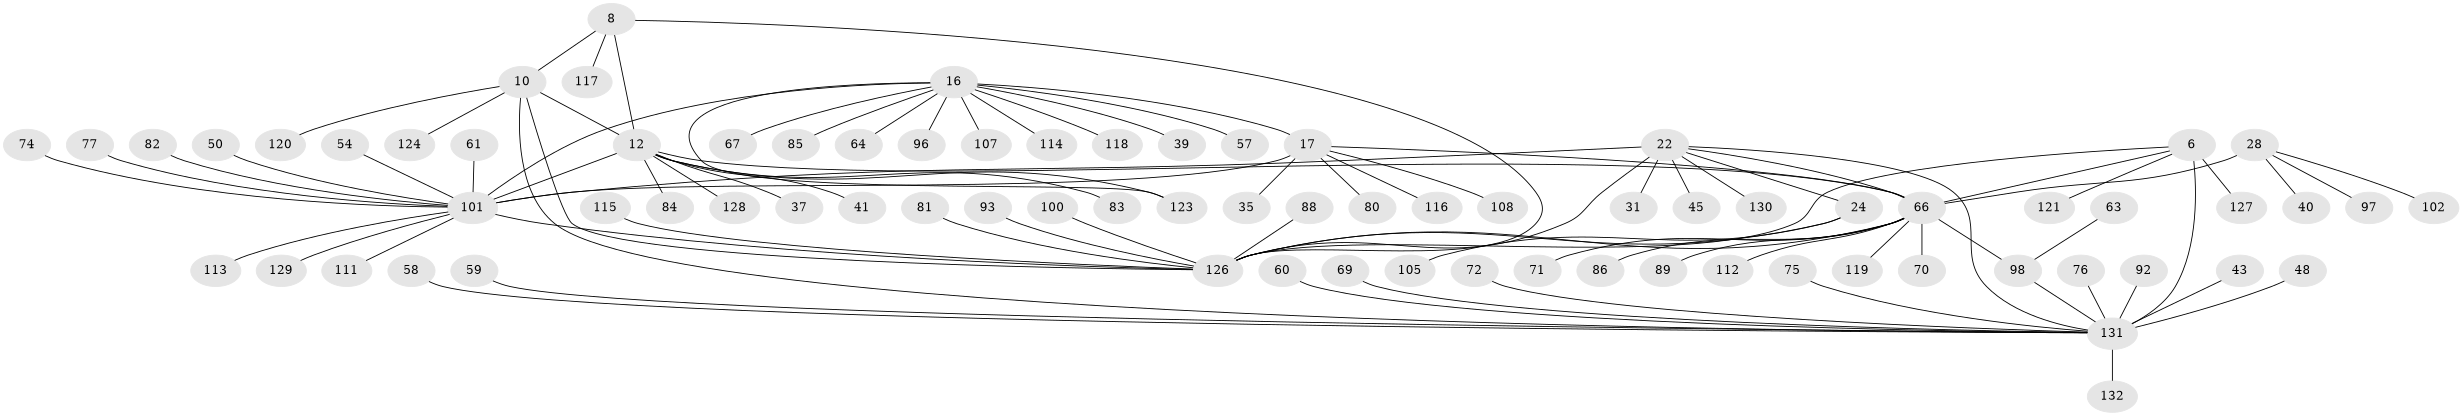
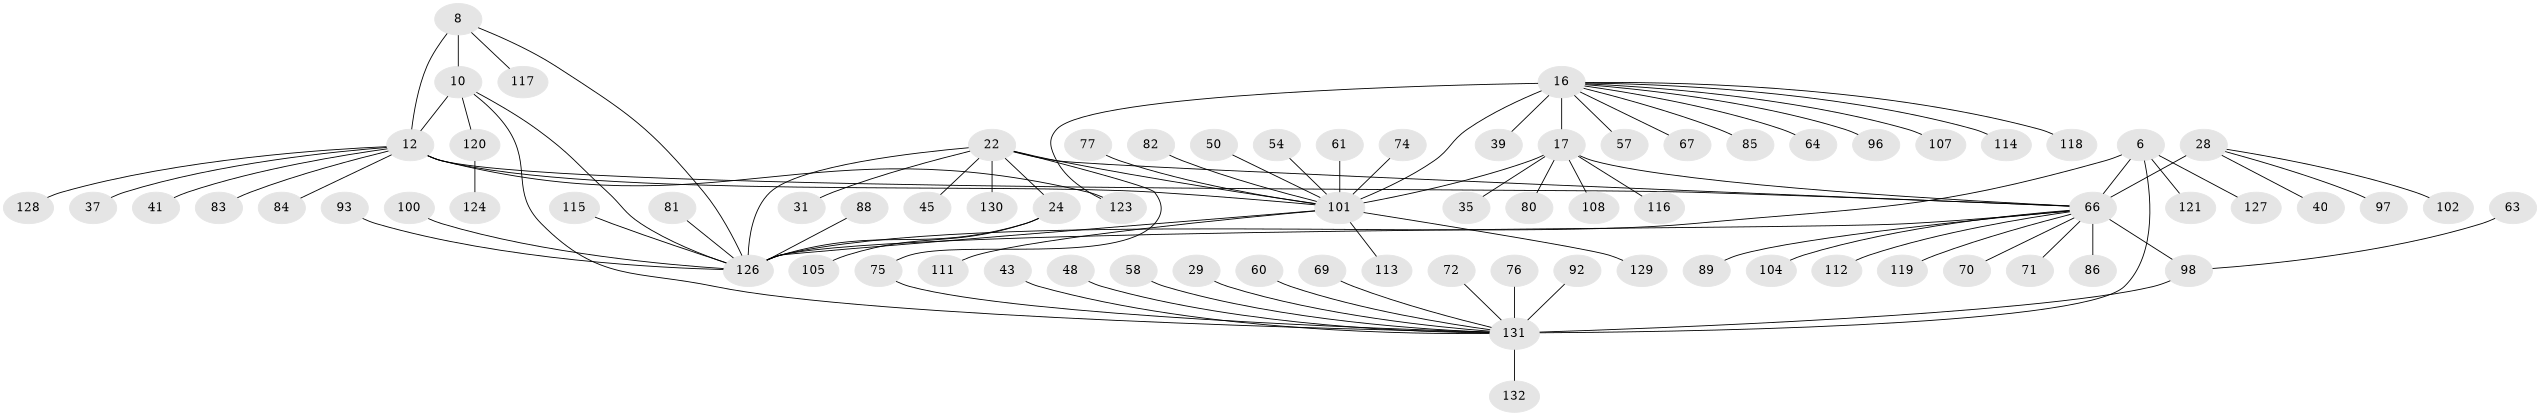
(466, 113) -> (475, 177)
(1929, 179) -> (1117, 241)
(474, 271) -> (1196, 271)
none -> (1771, 271)
